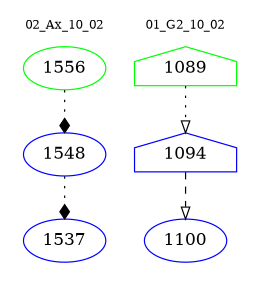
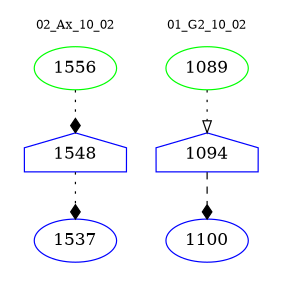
(186, 68) -> (207, 68)
(65, 154) -> (75, 154)
(186, 190) -> (207, 188)
